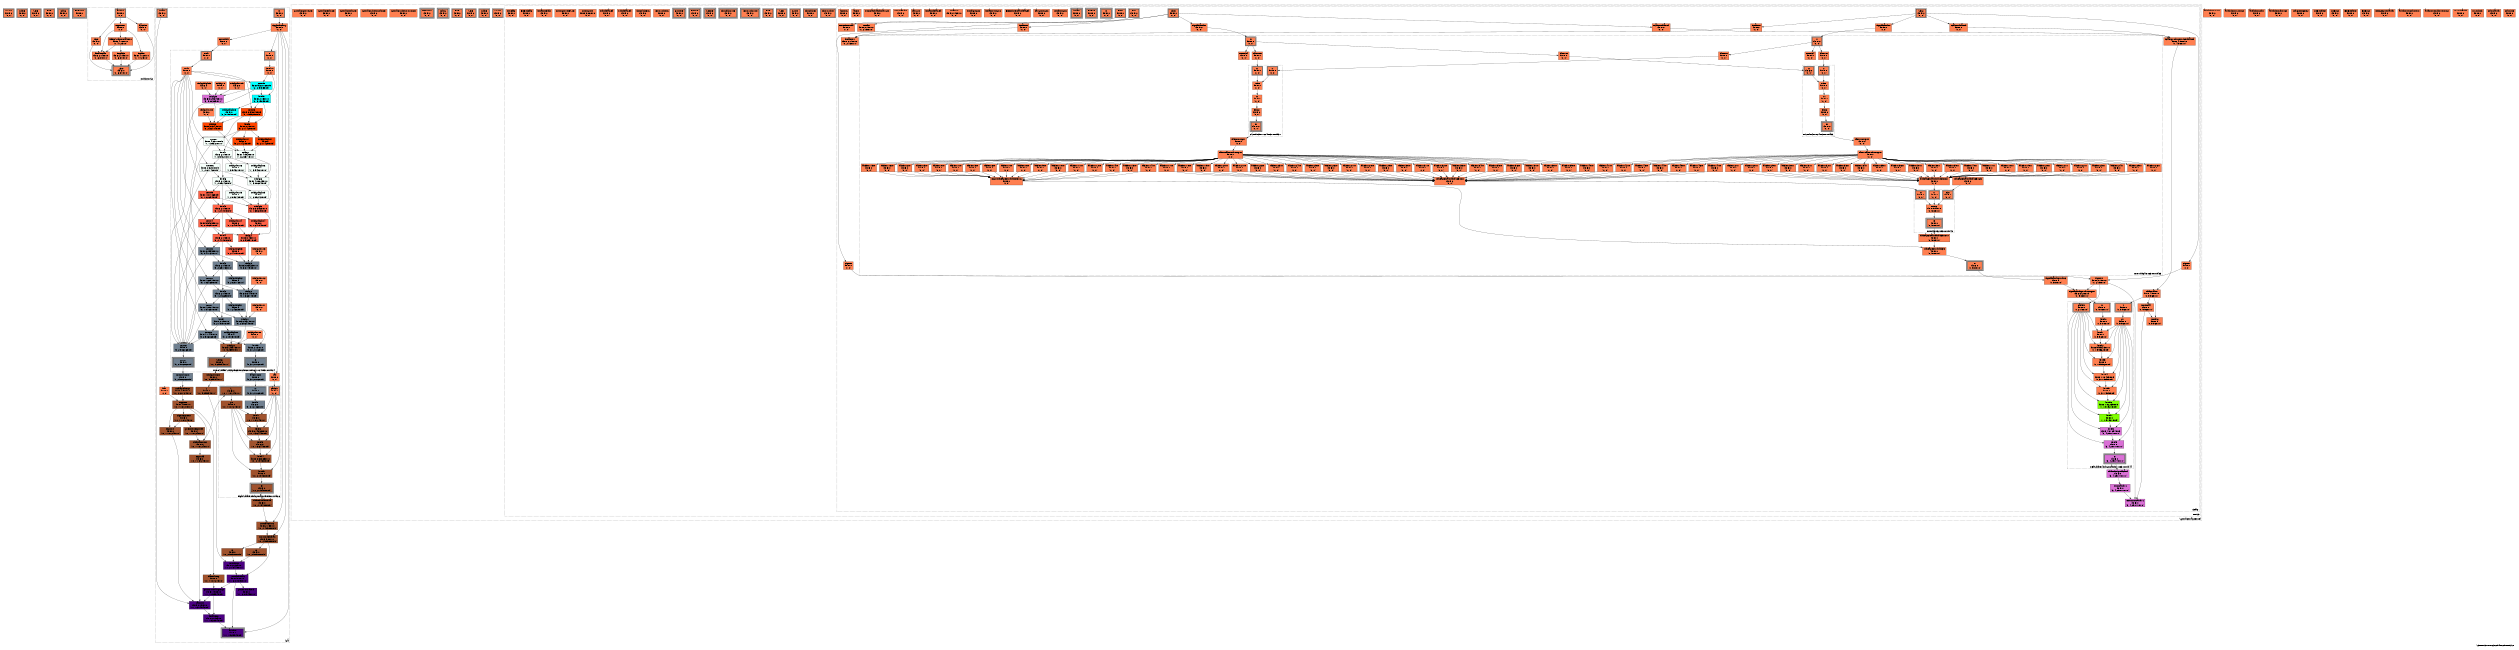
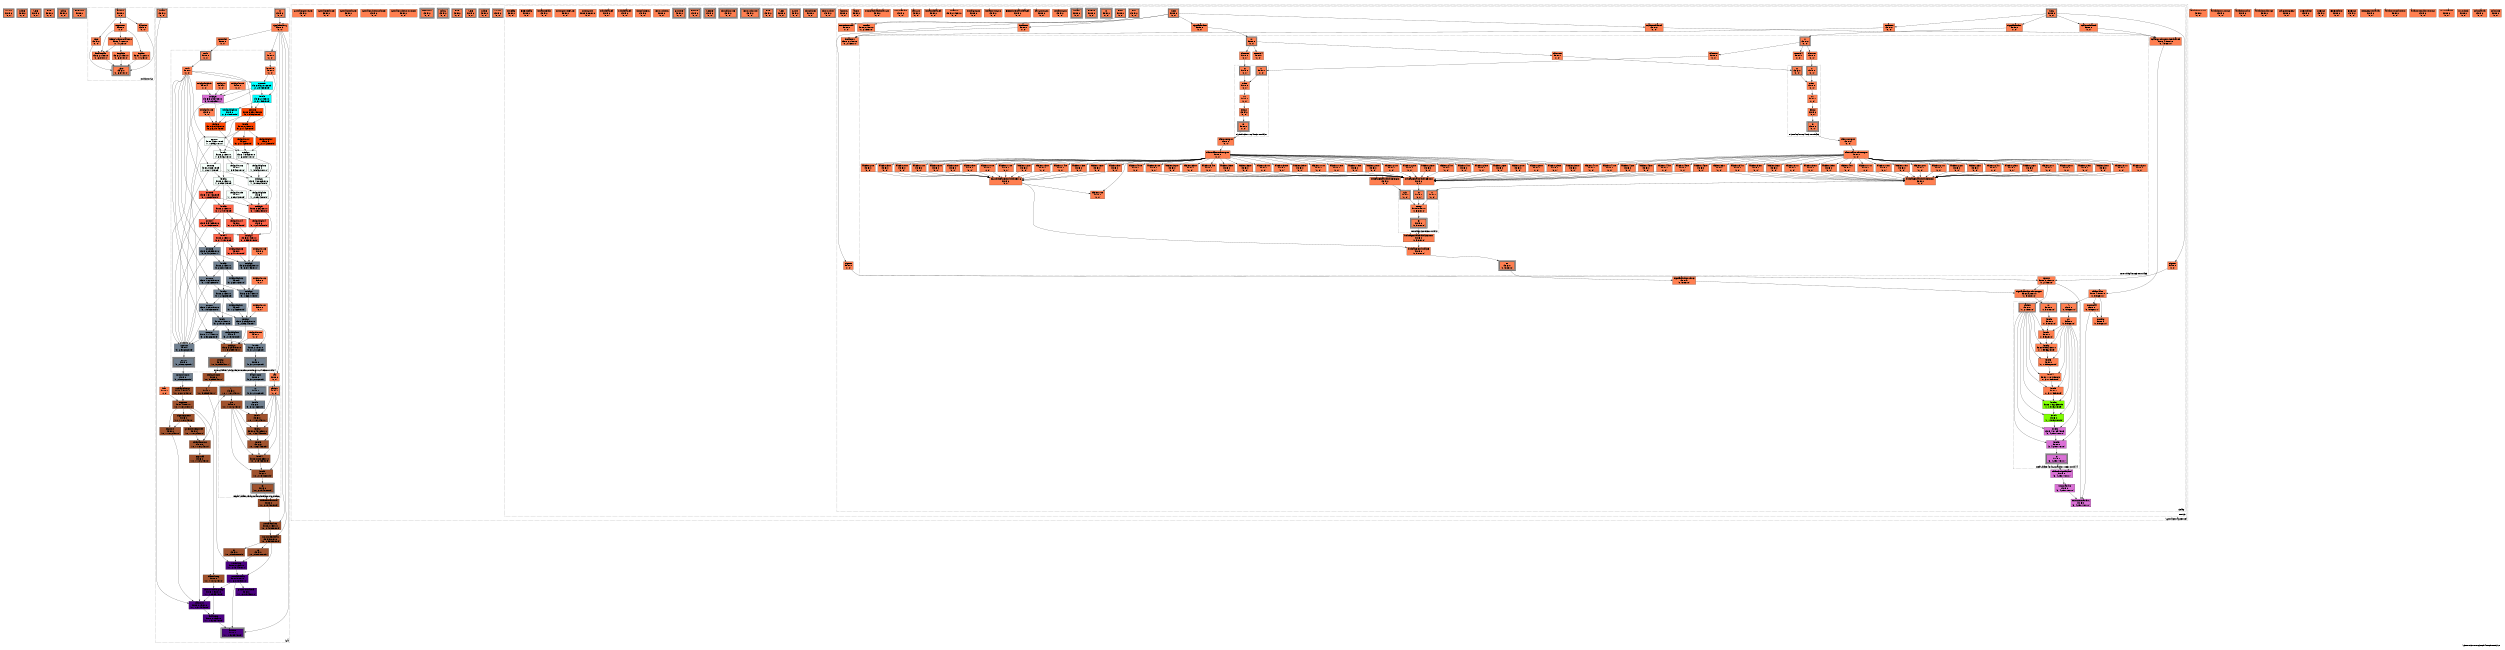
(1006, 174) -> (1055, 189)
(259, 496) -> (257, 496)
